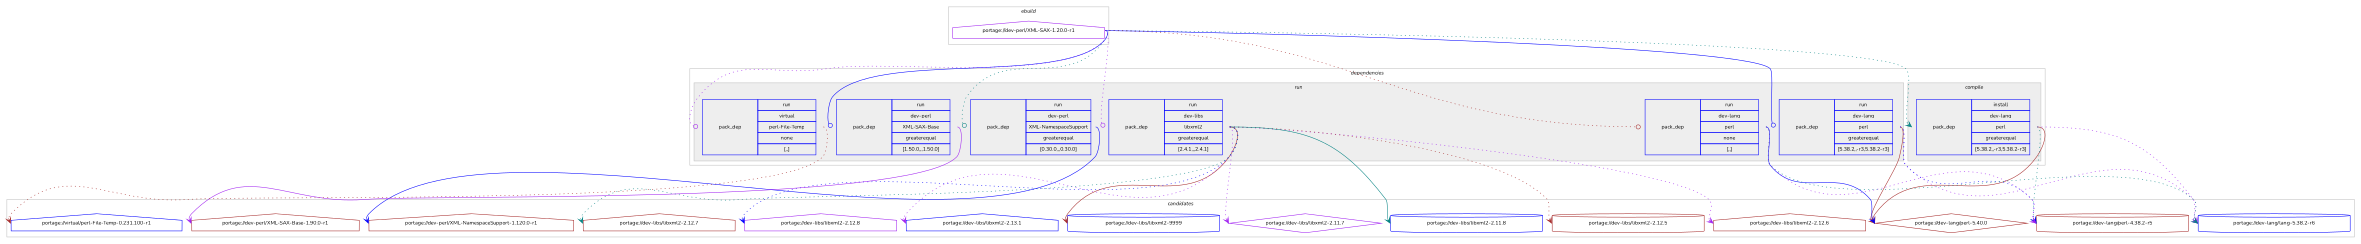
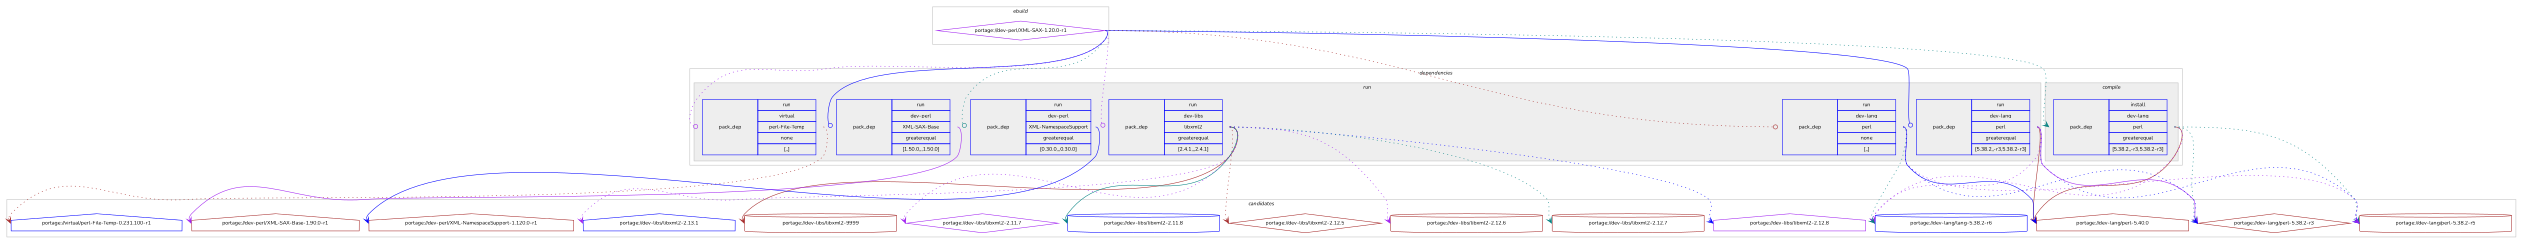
(1029, 31) -> (1021, 31)
(659, 223) -> (1628, 223)
(1144, 223) -> (821, 223)
(1628, 223) -> (1305, 223)
(1790, 223) -> (1467, 223)
(1951, 223) -> (2113, 223)
(2113, 223) -> (2436, 223)
none -> (2274, 223)
